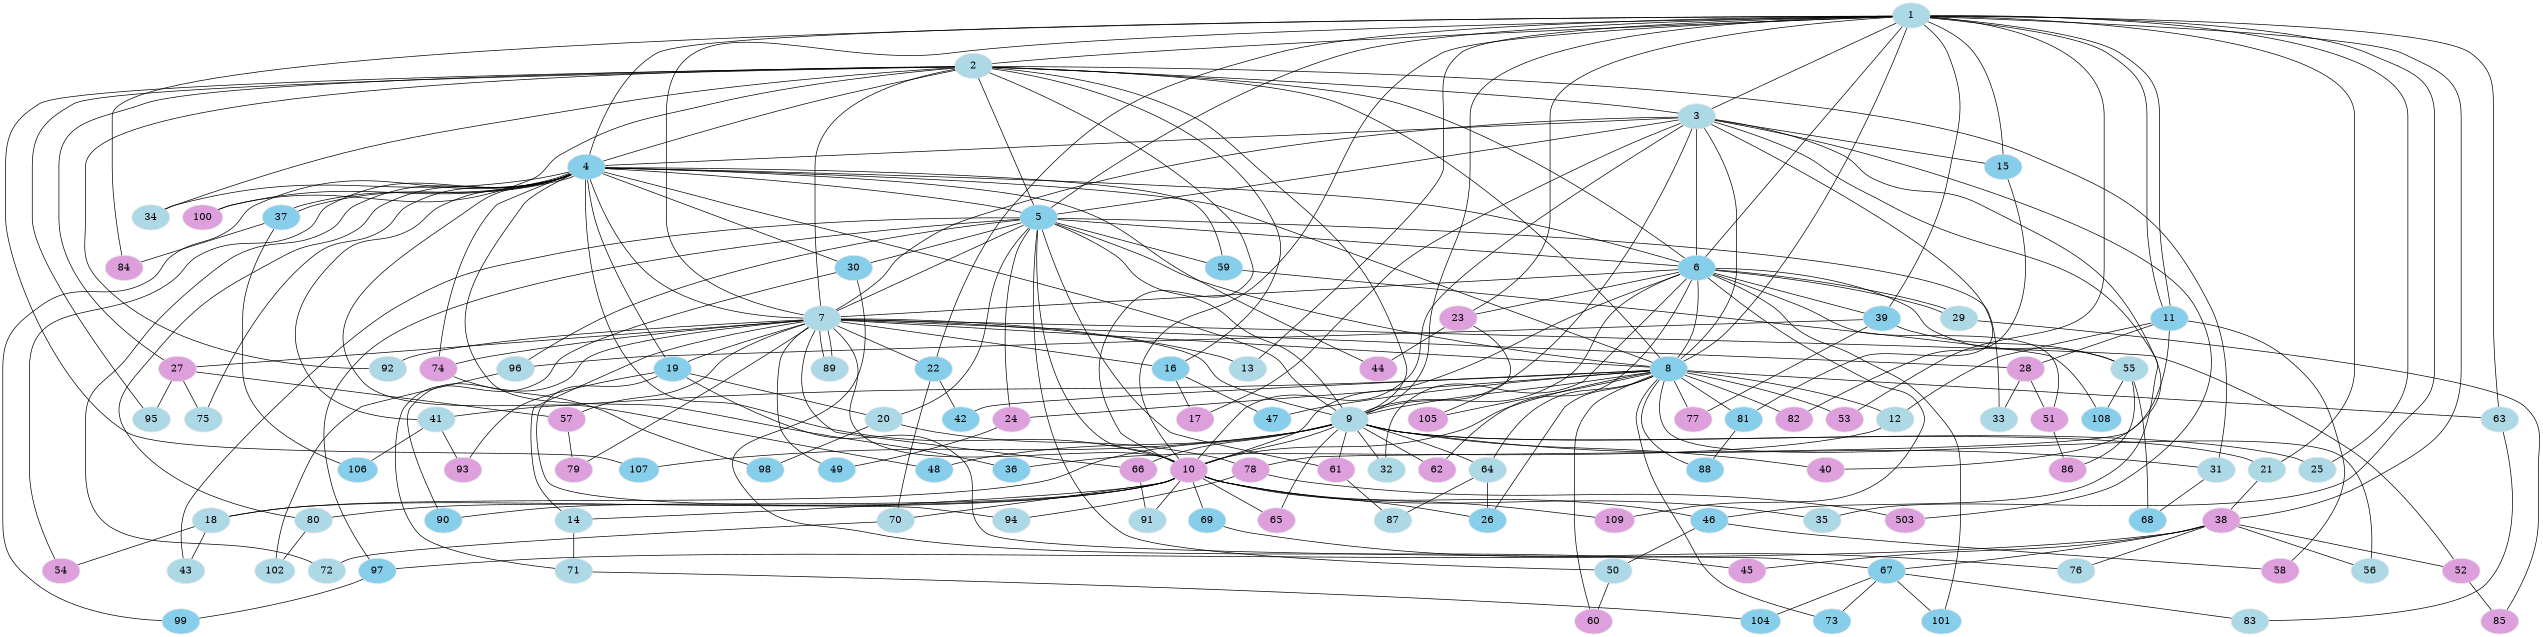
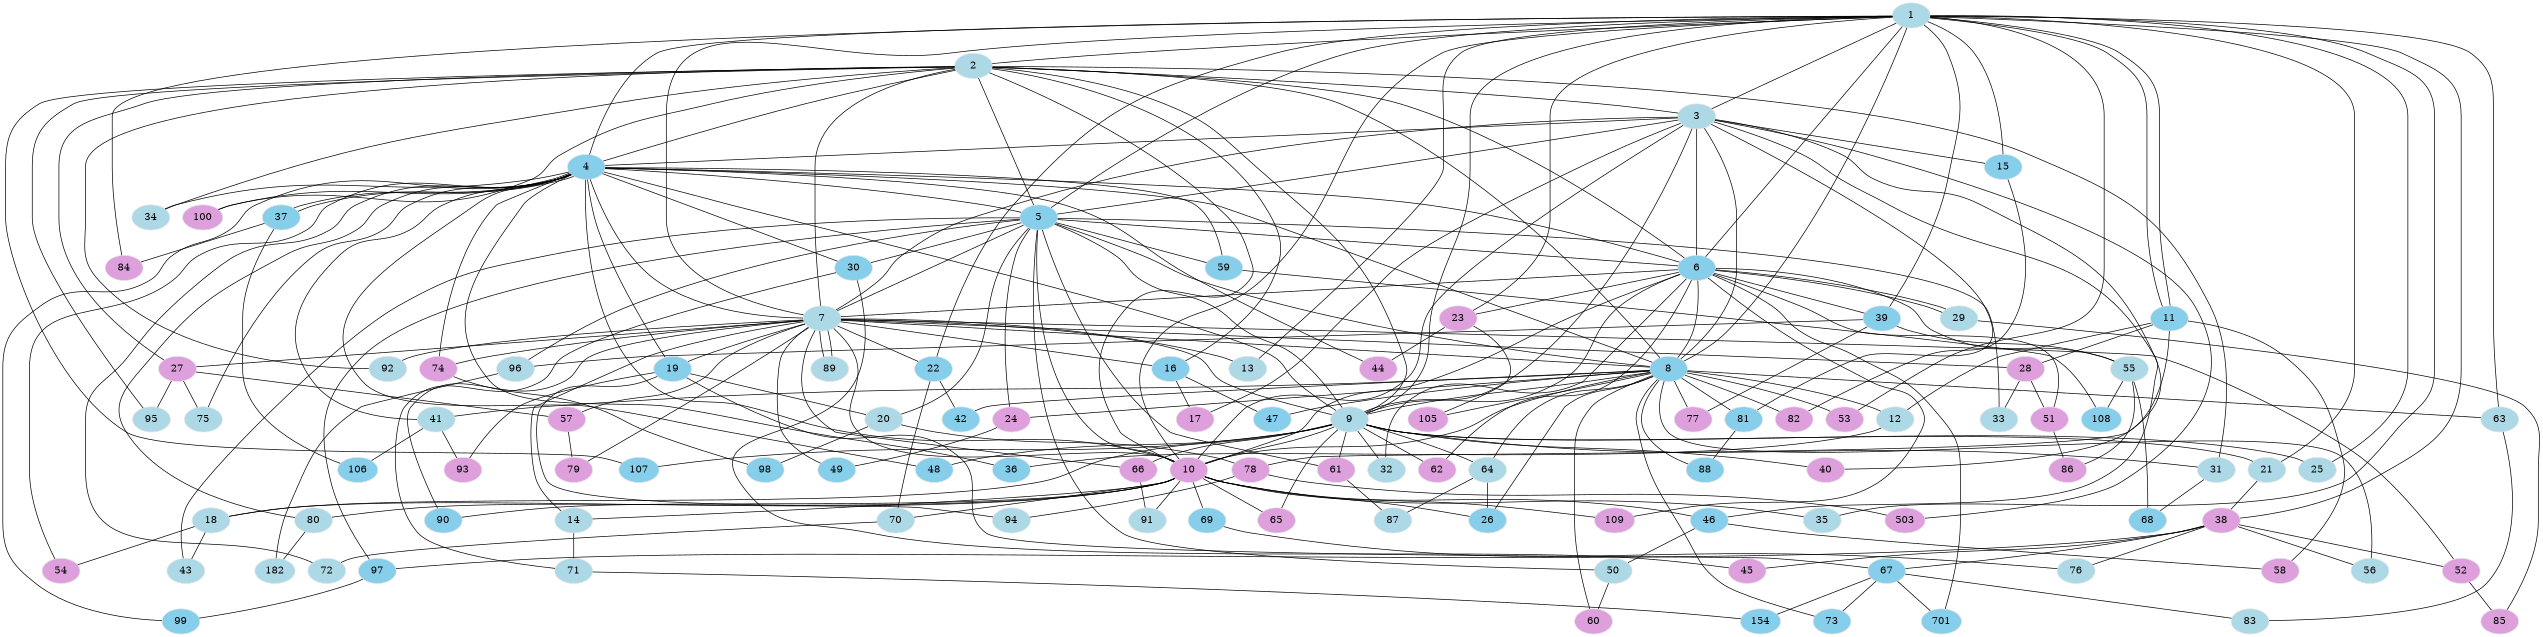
(275, 571) -> (275, 571)
(1760, 621) -> (1760, 621)
(1941, 621) -> (1941, 621)
